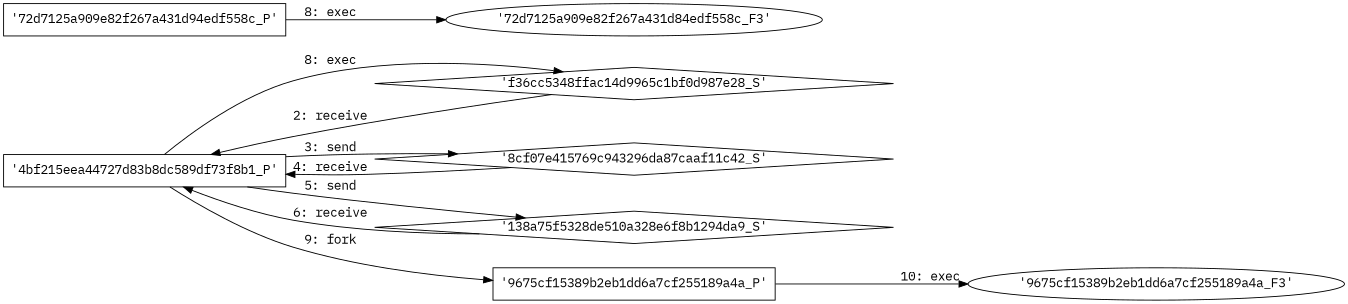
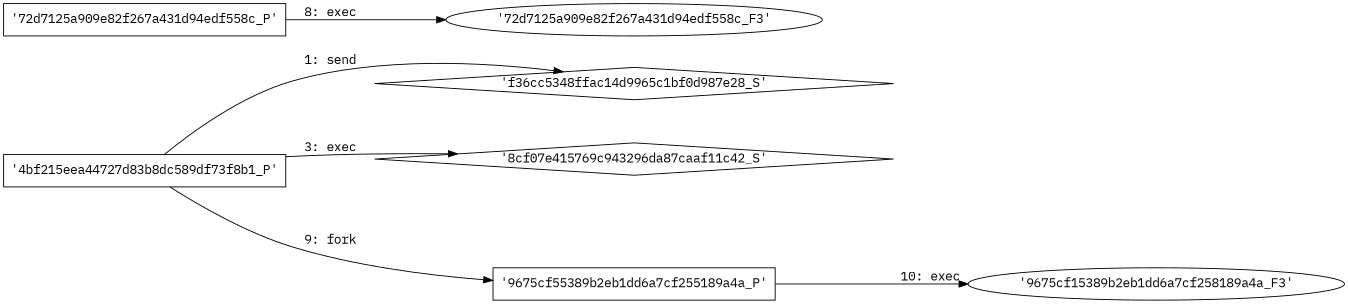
(634, 20) -> (634, 20)
(330, 61) -> (330, 61)
(385, 120) -> none
(330, 148) -> (330, 148)
(403, 173) -> none
(634, 227) -> none
(634, 284) -> (634, 284)
(1156, 284) -> (1156, 284)
